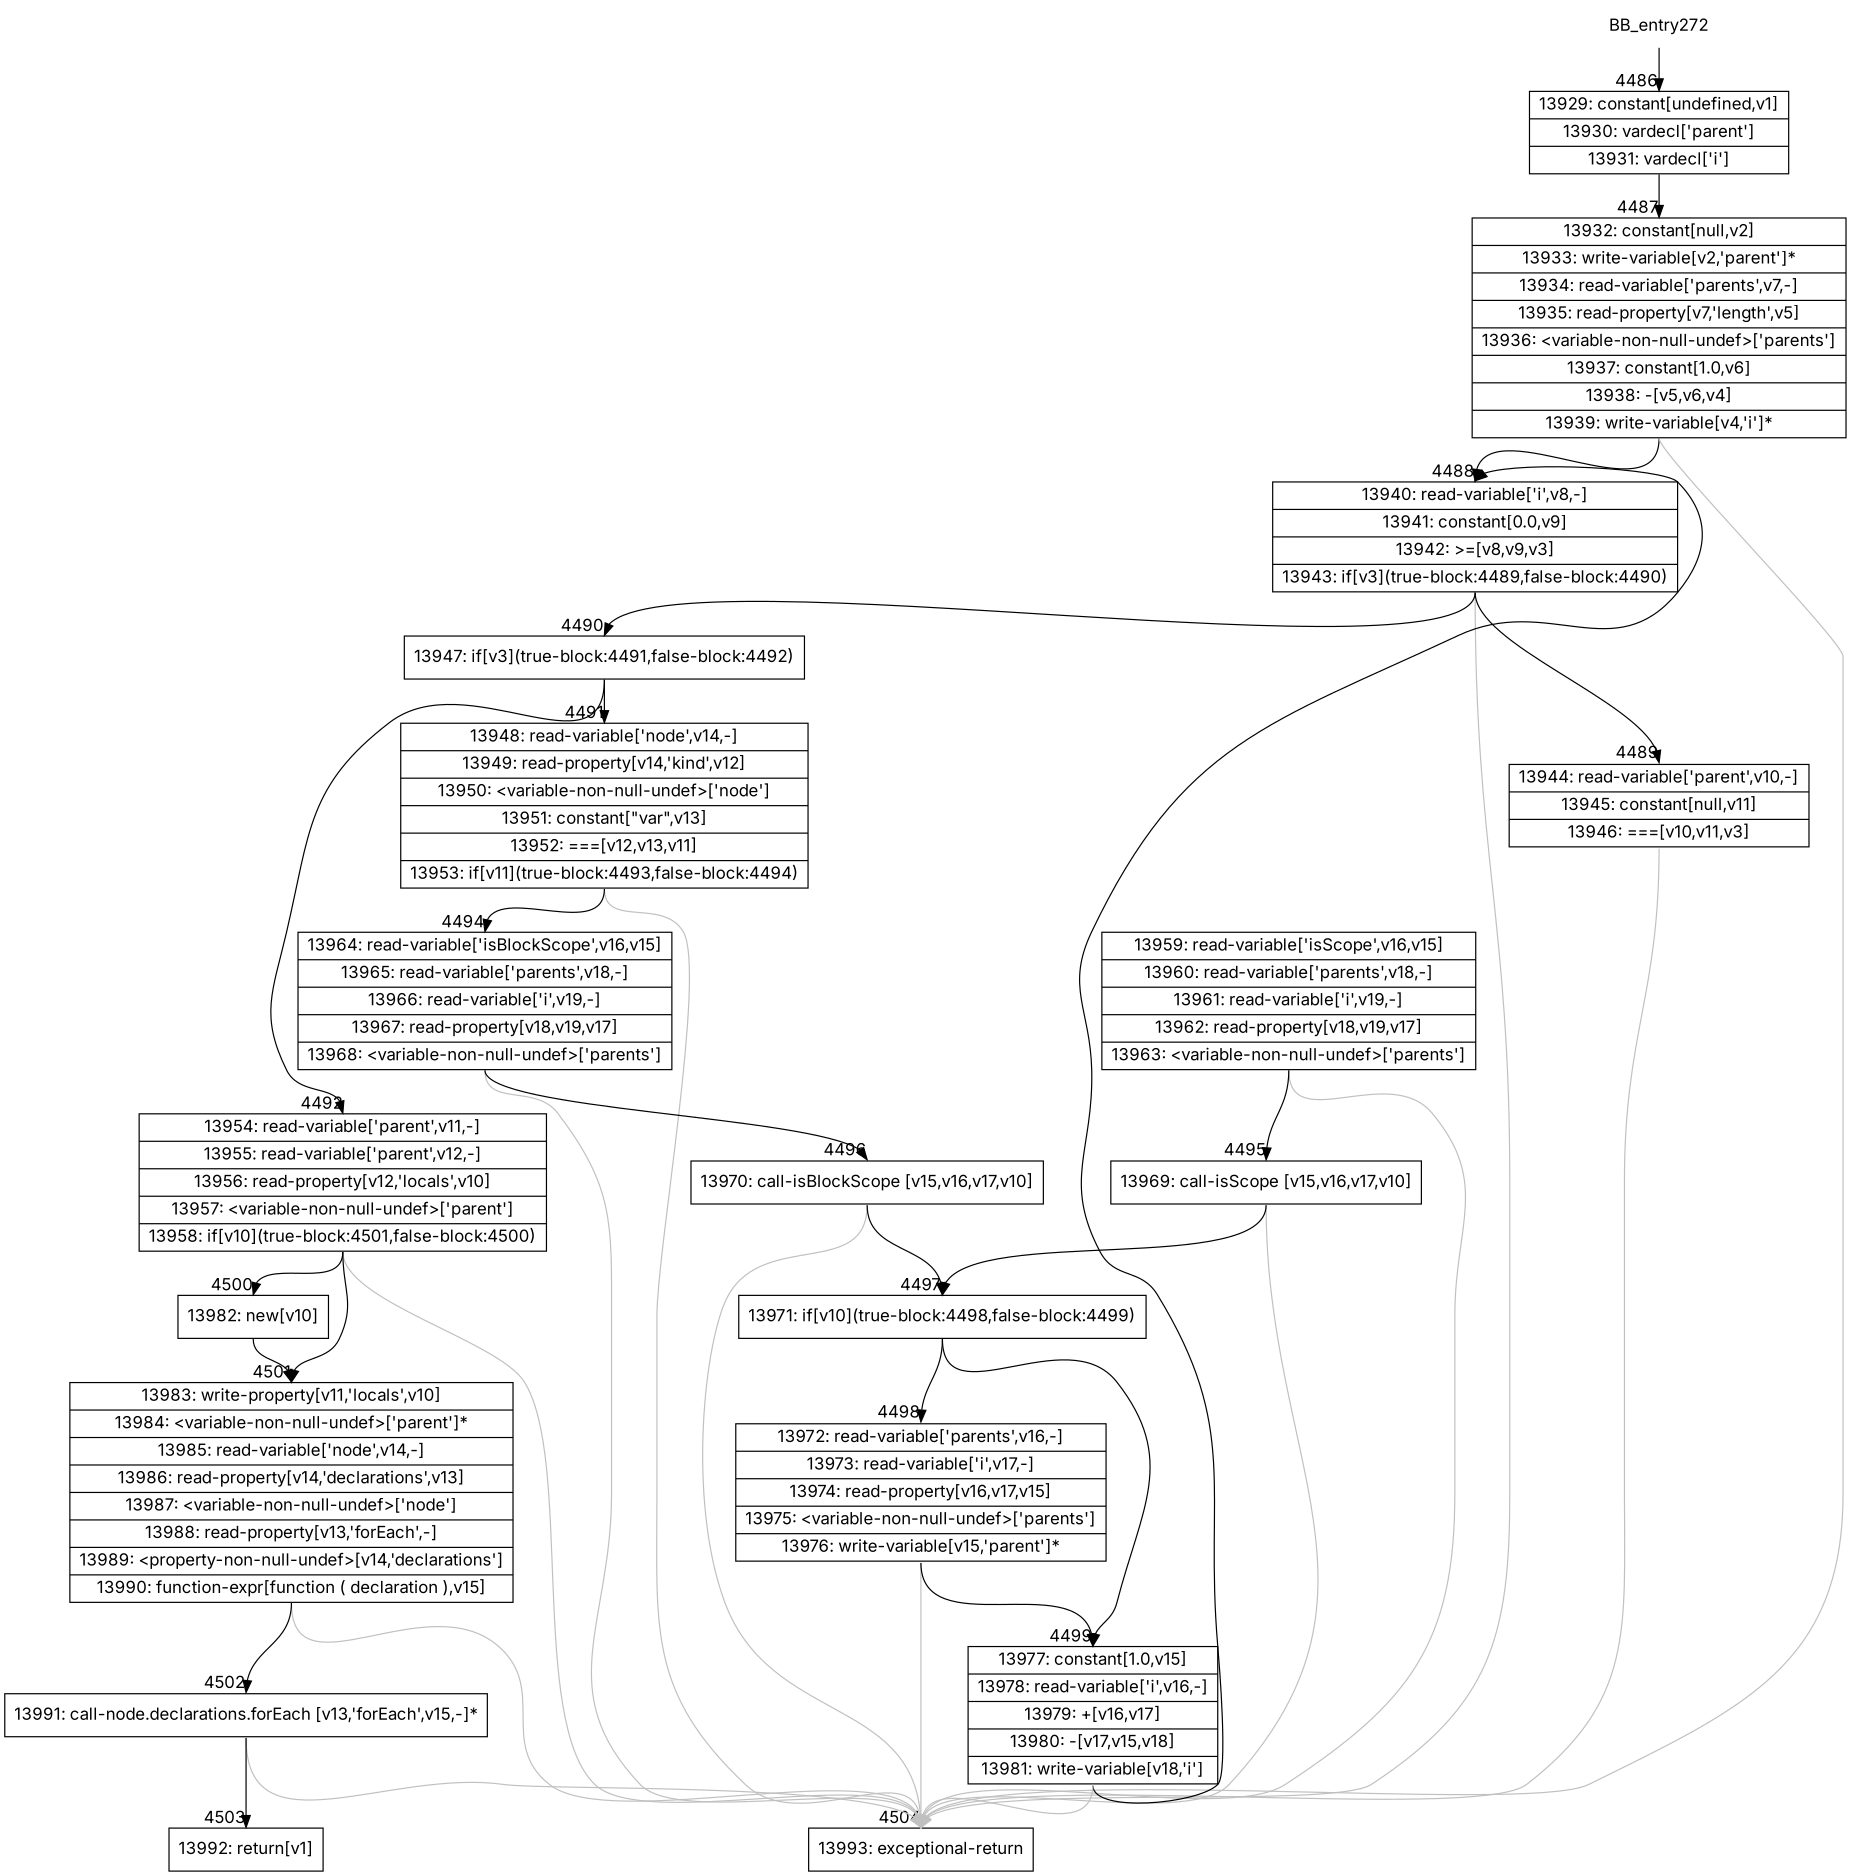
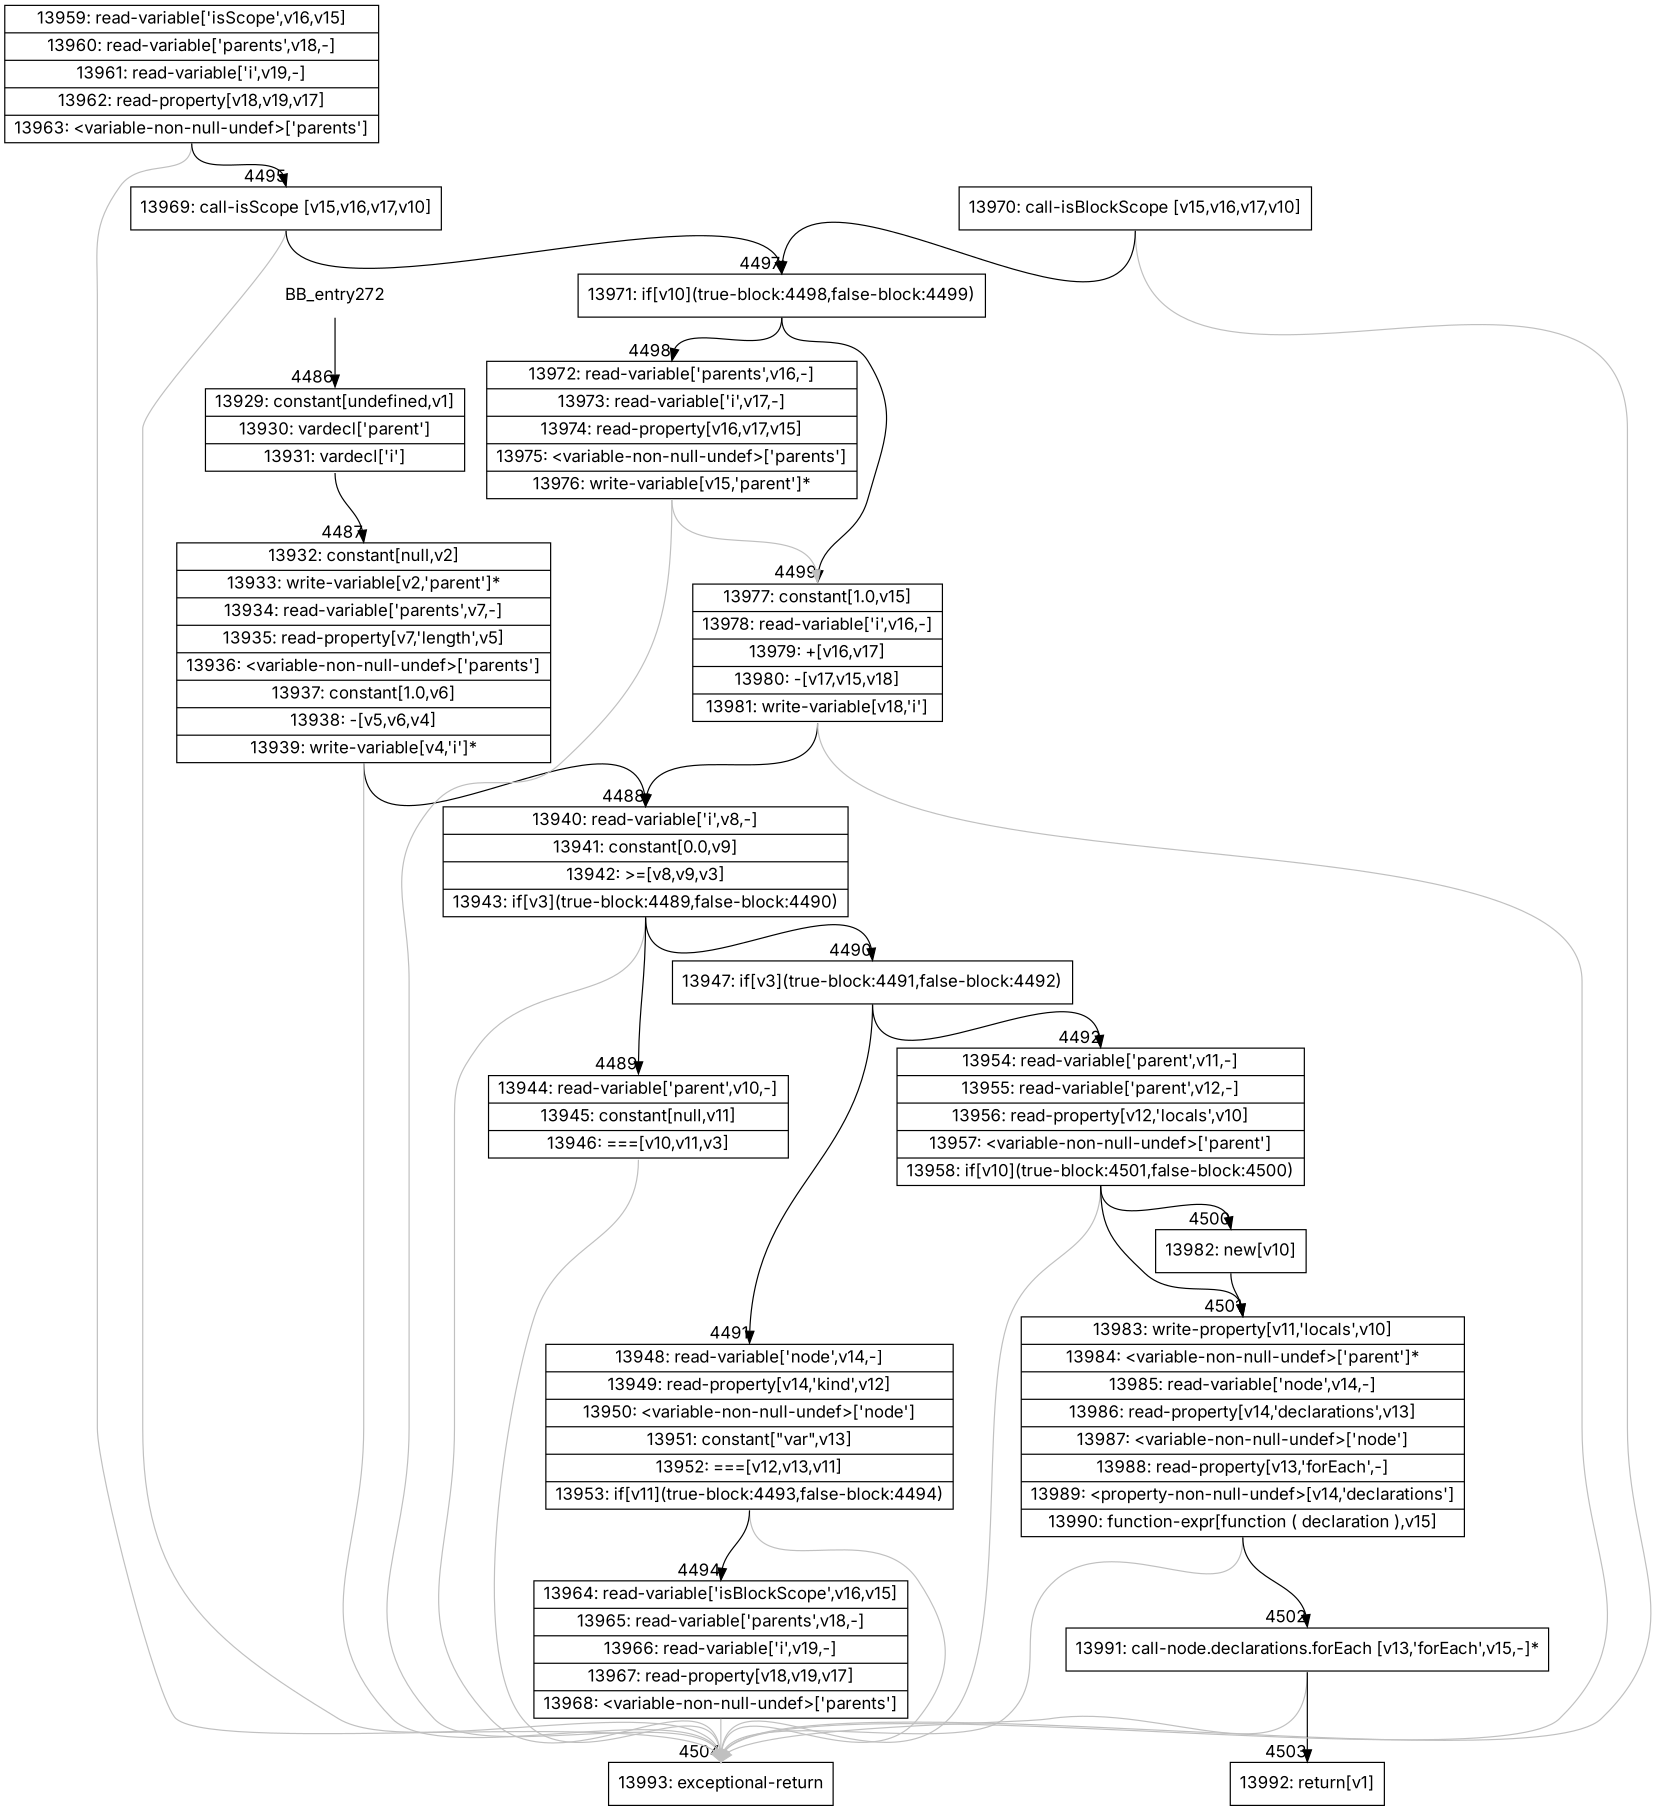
(670, 1114) -> none
(1001, 1605) -> (739, 540)
